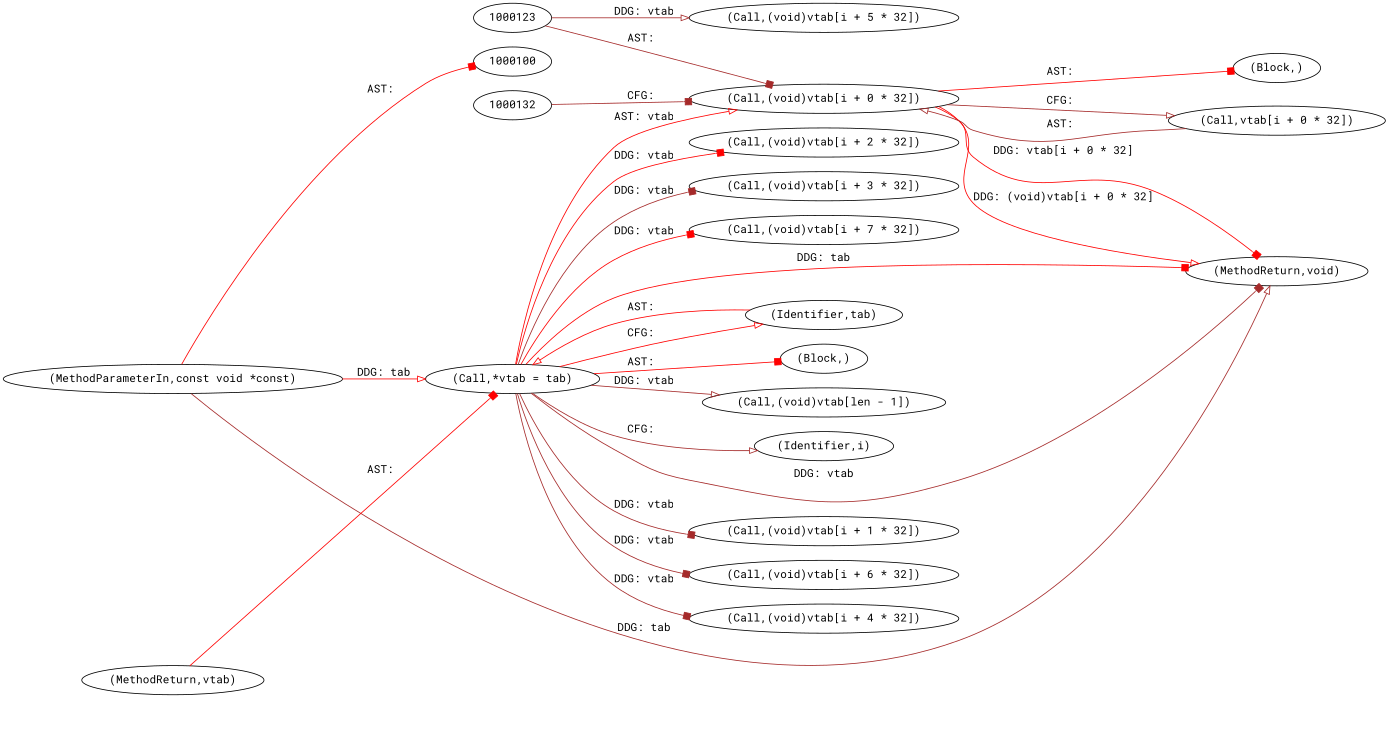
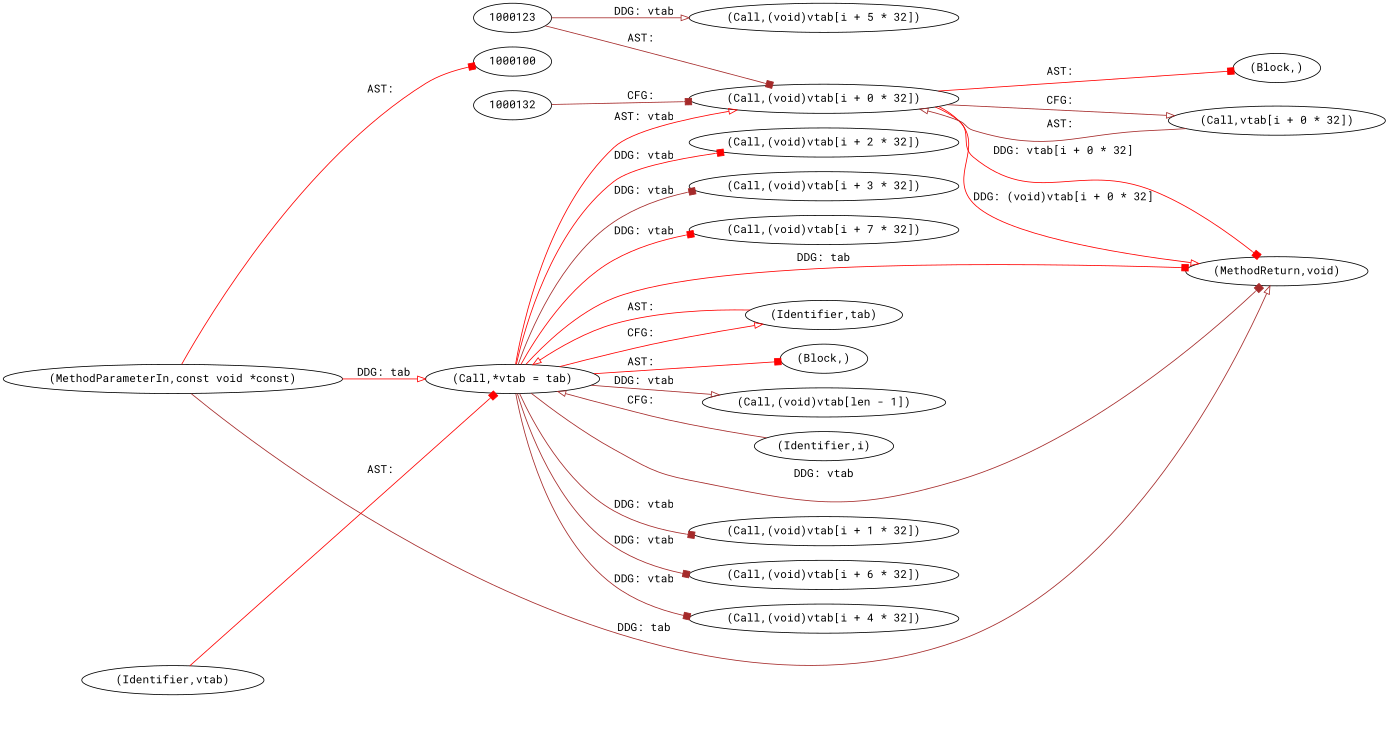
(636, 441) -> (665, 419)
(173, 680) -> (173, 680)
